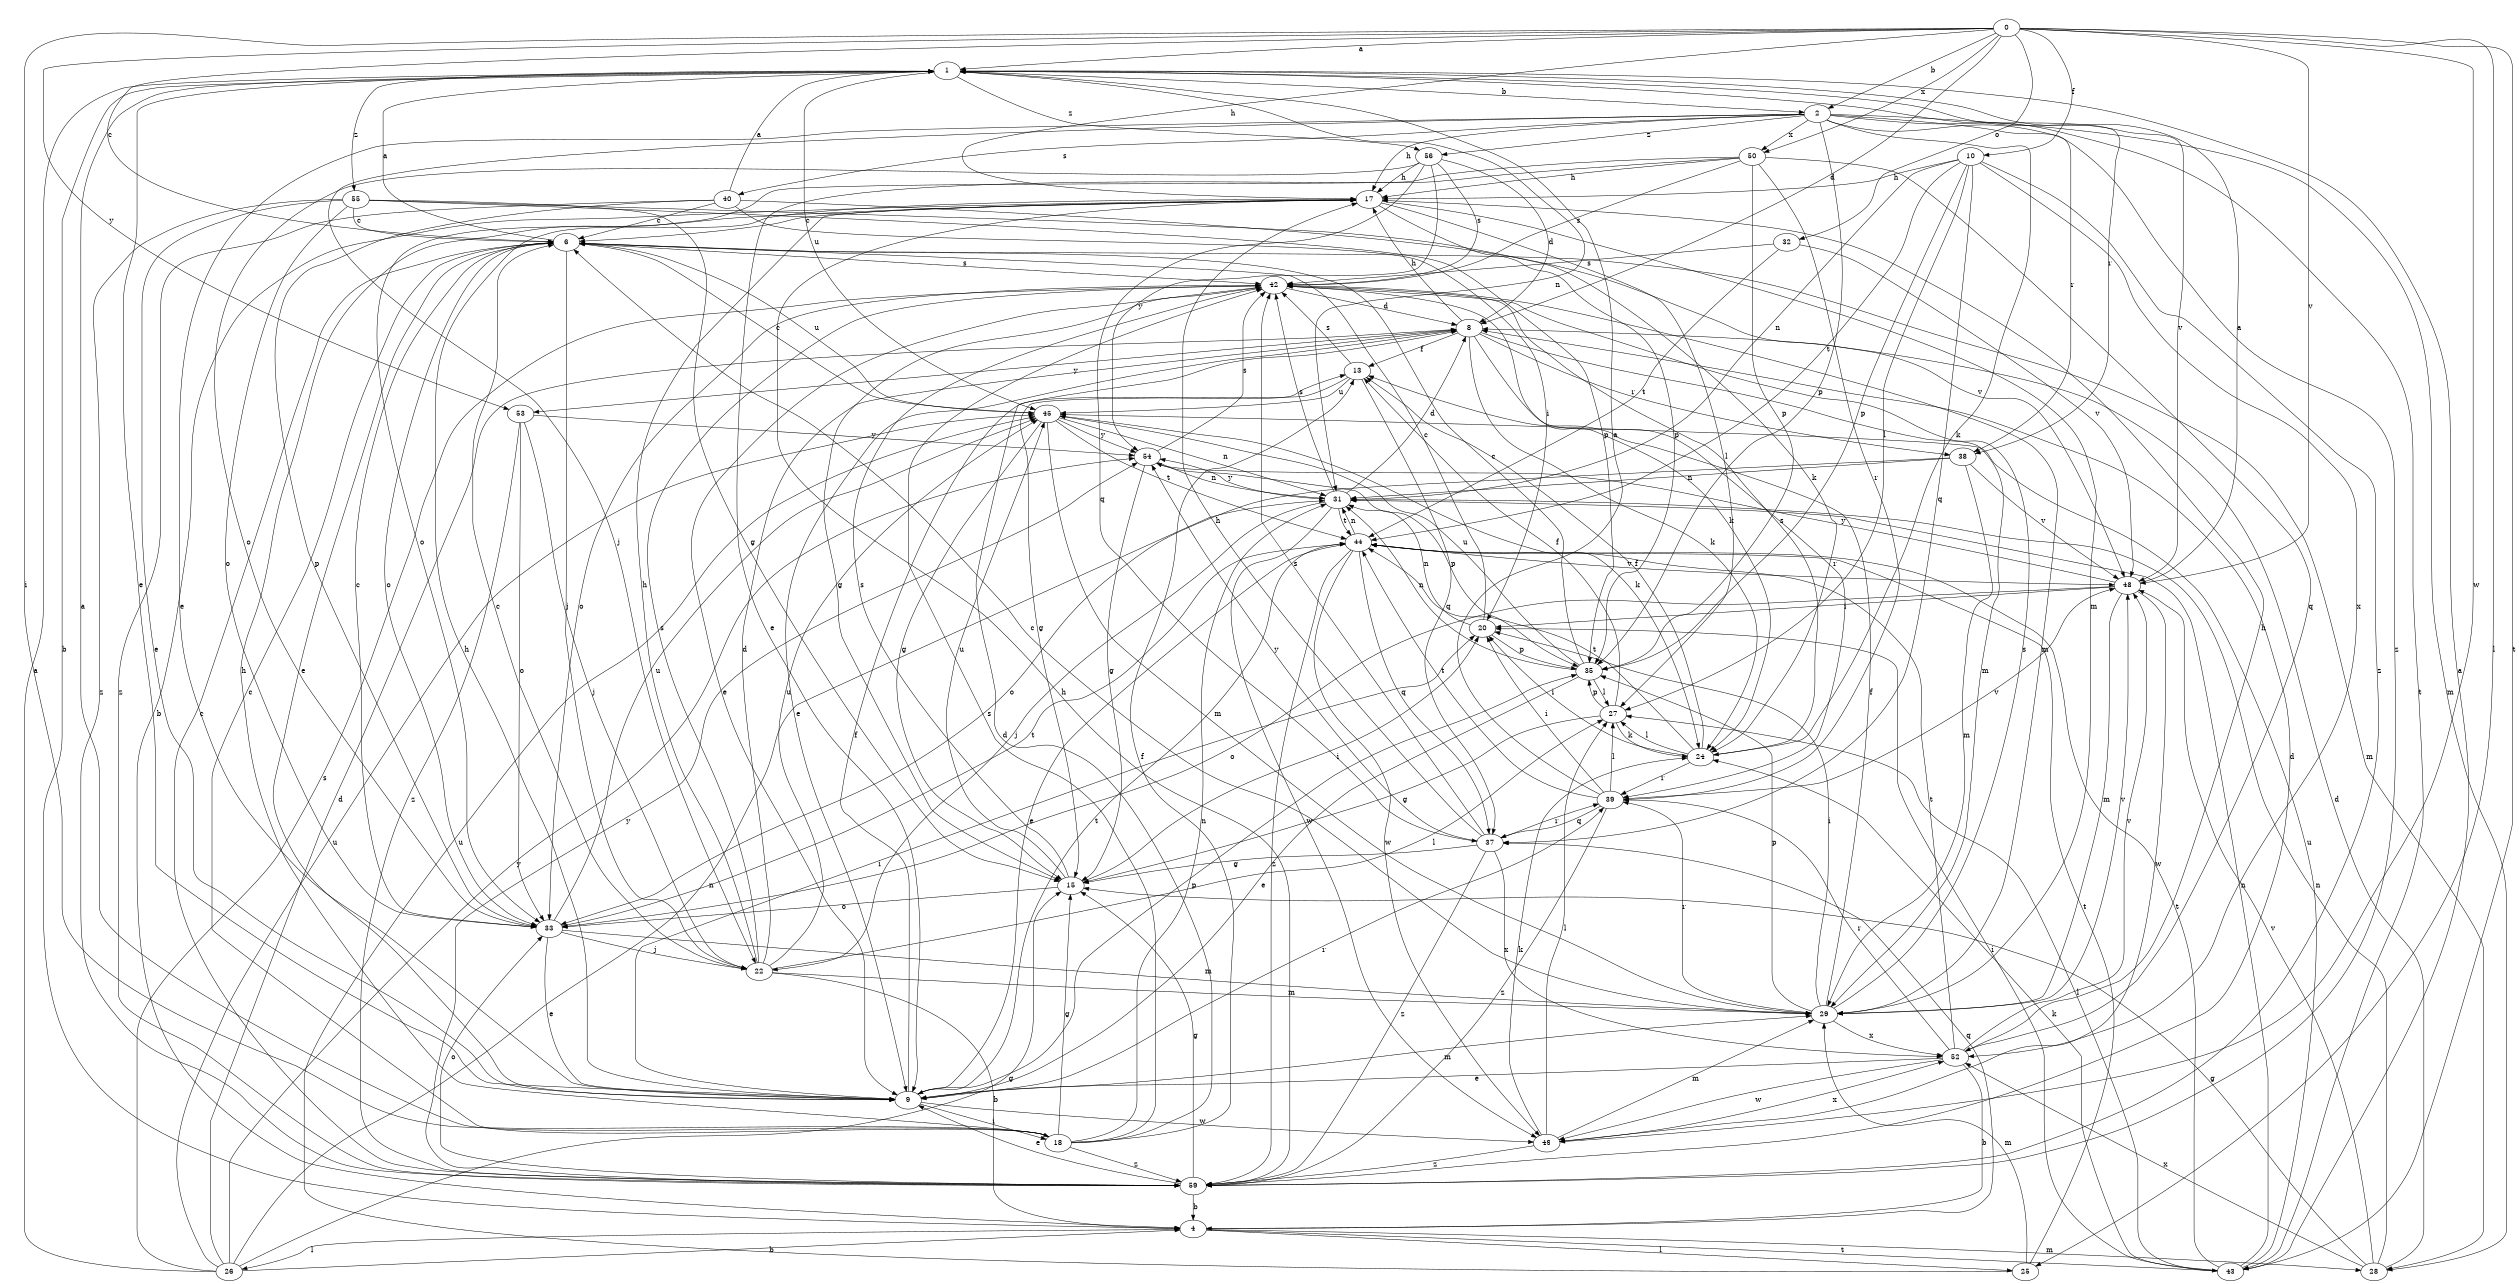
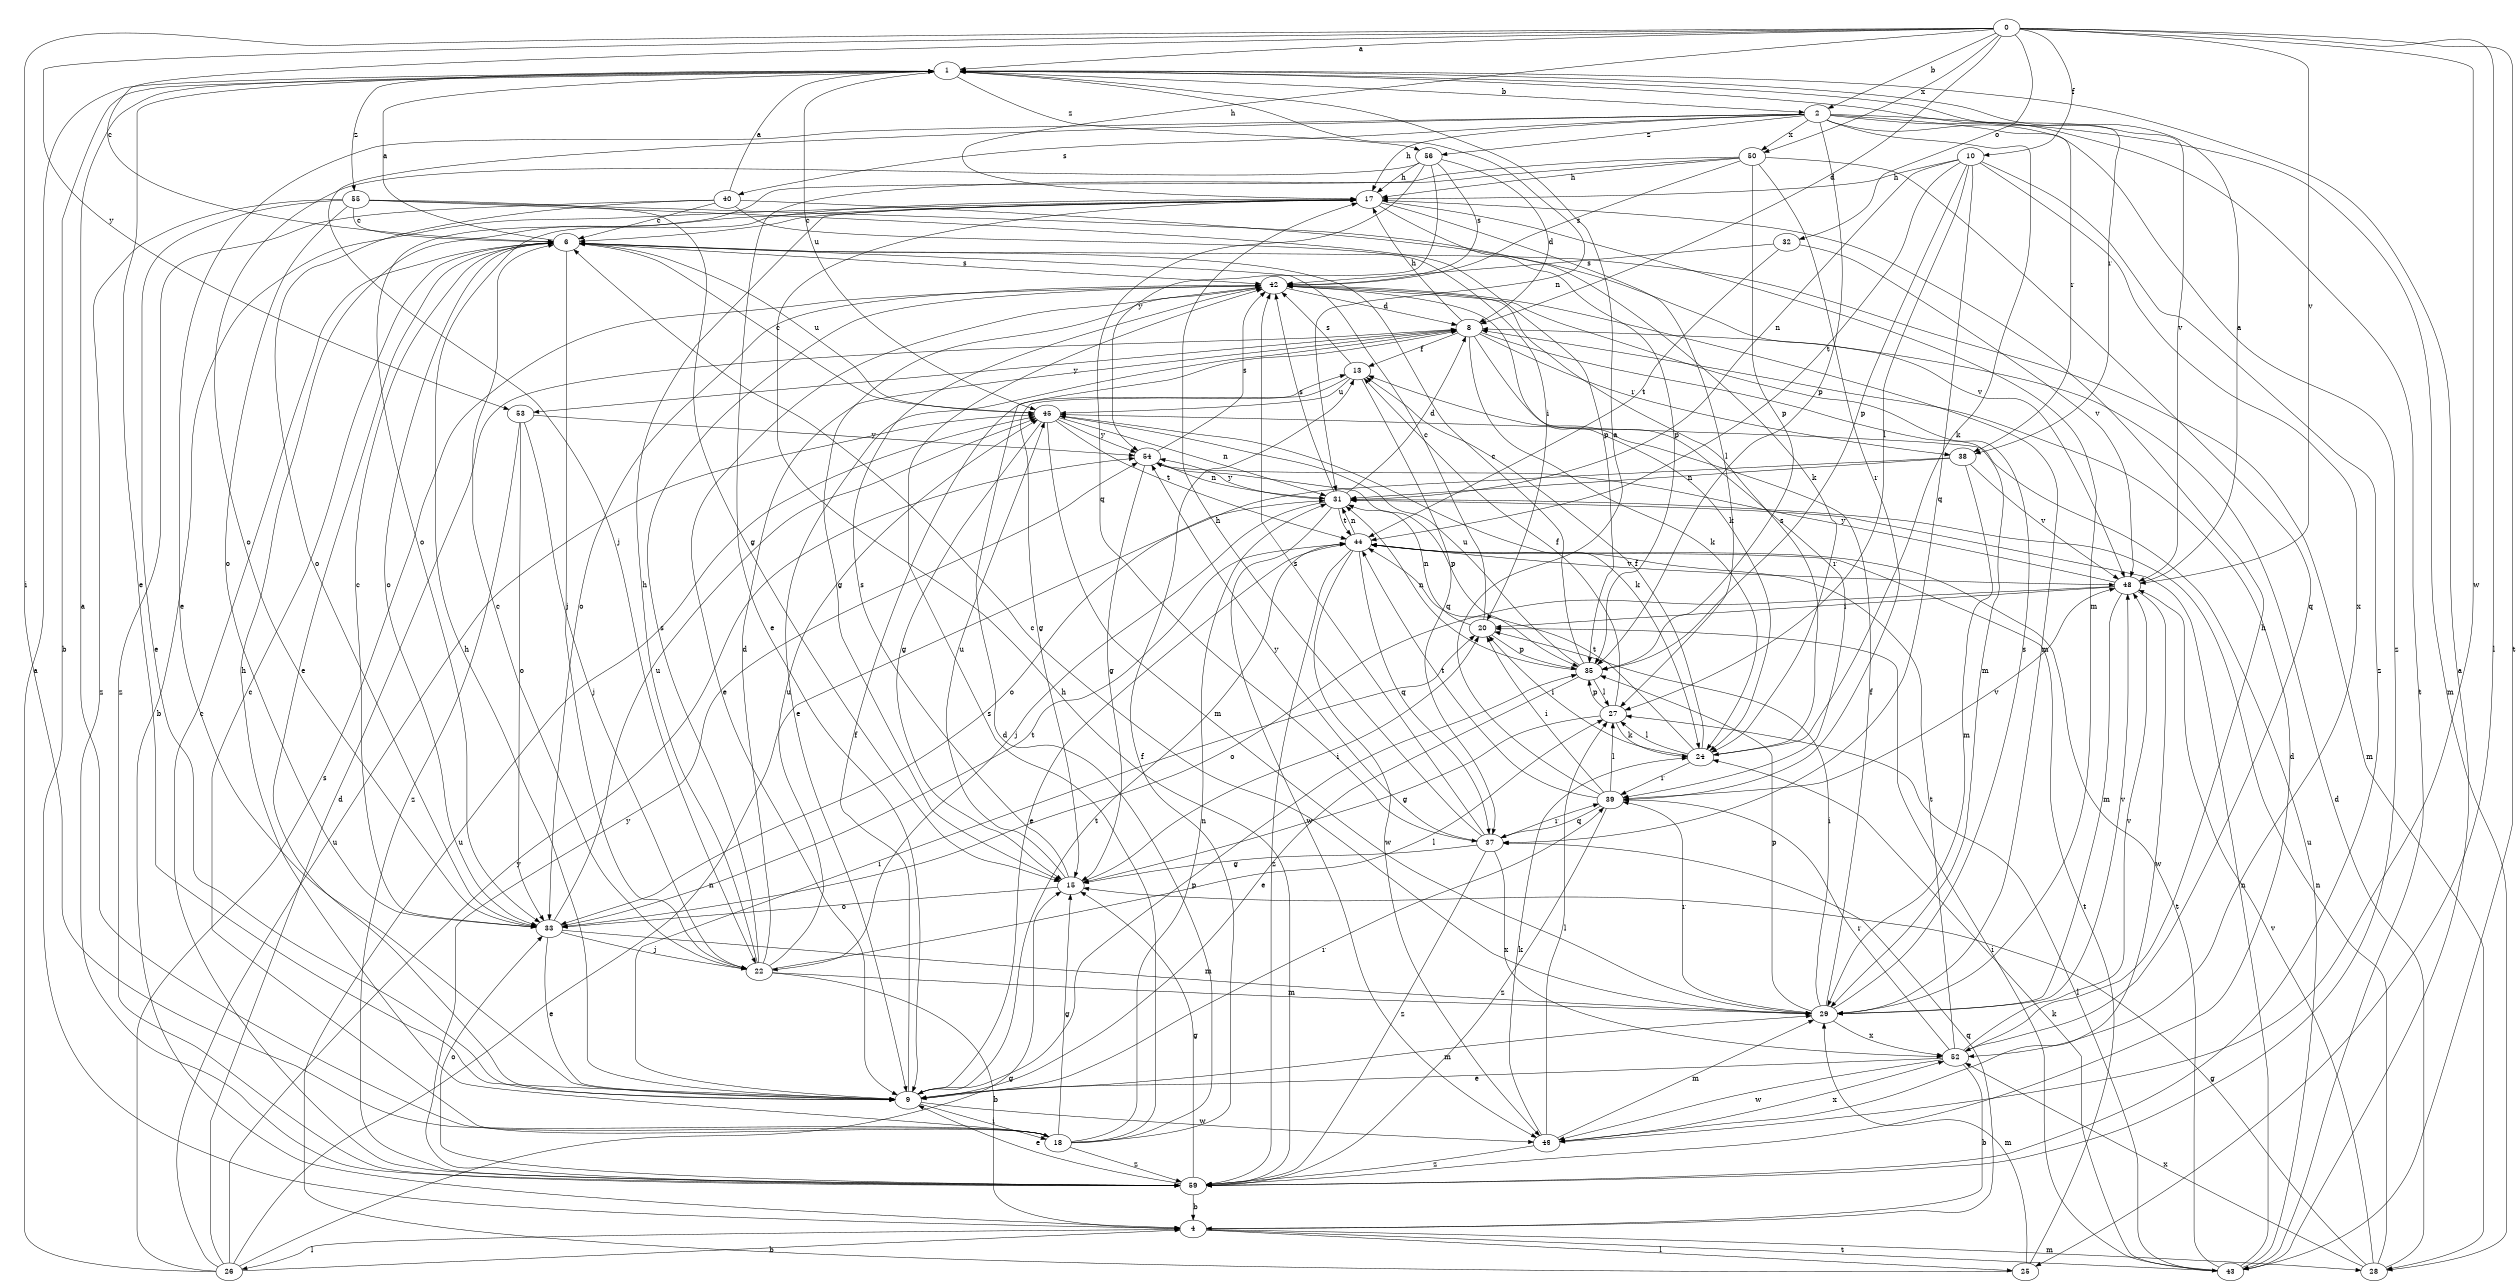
(317, 564) -> (317, 564)
